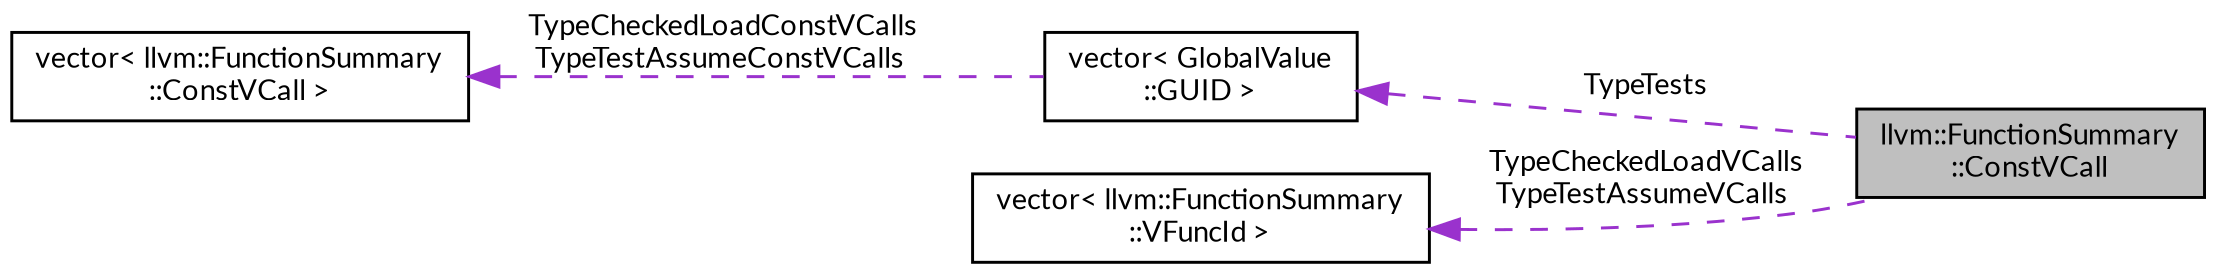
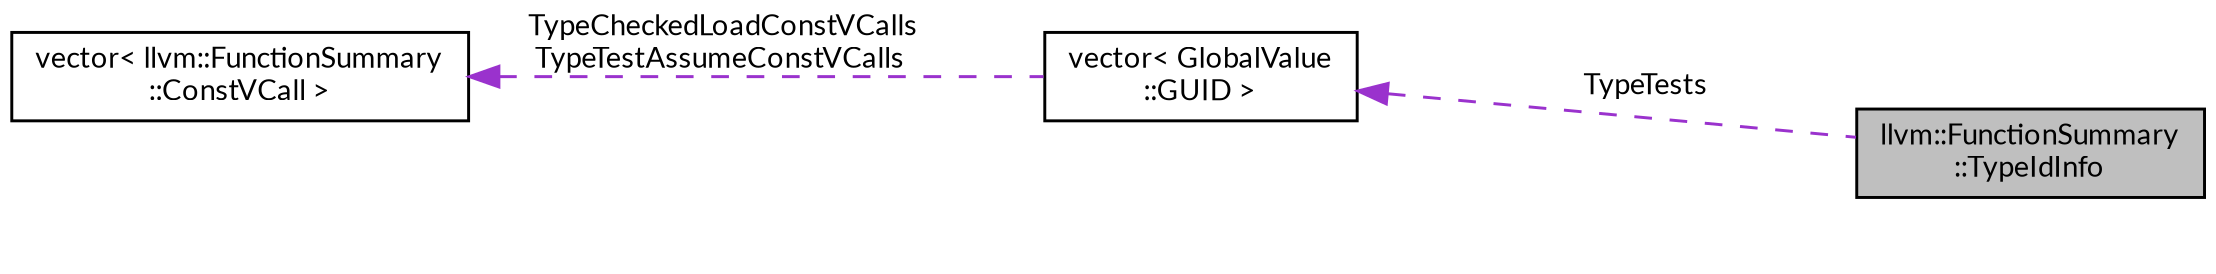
(2031, 153) -> (2031, 153)
(1201, 218) -> none
